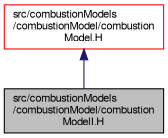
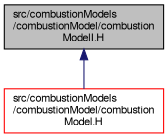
(84, 74) -> (84, 74)
